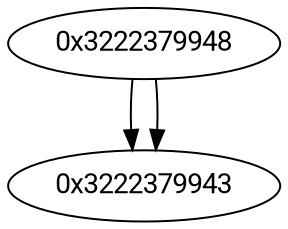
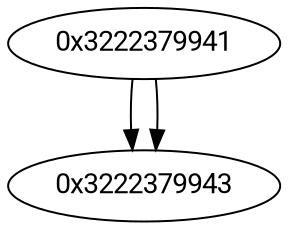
(144, 44) -> (144, 44)
